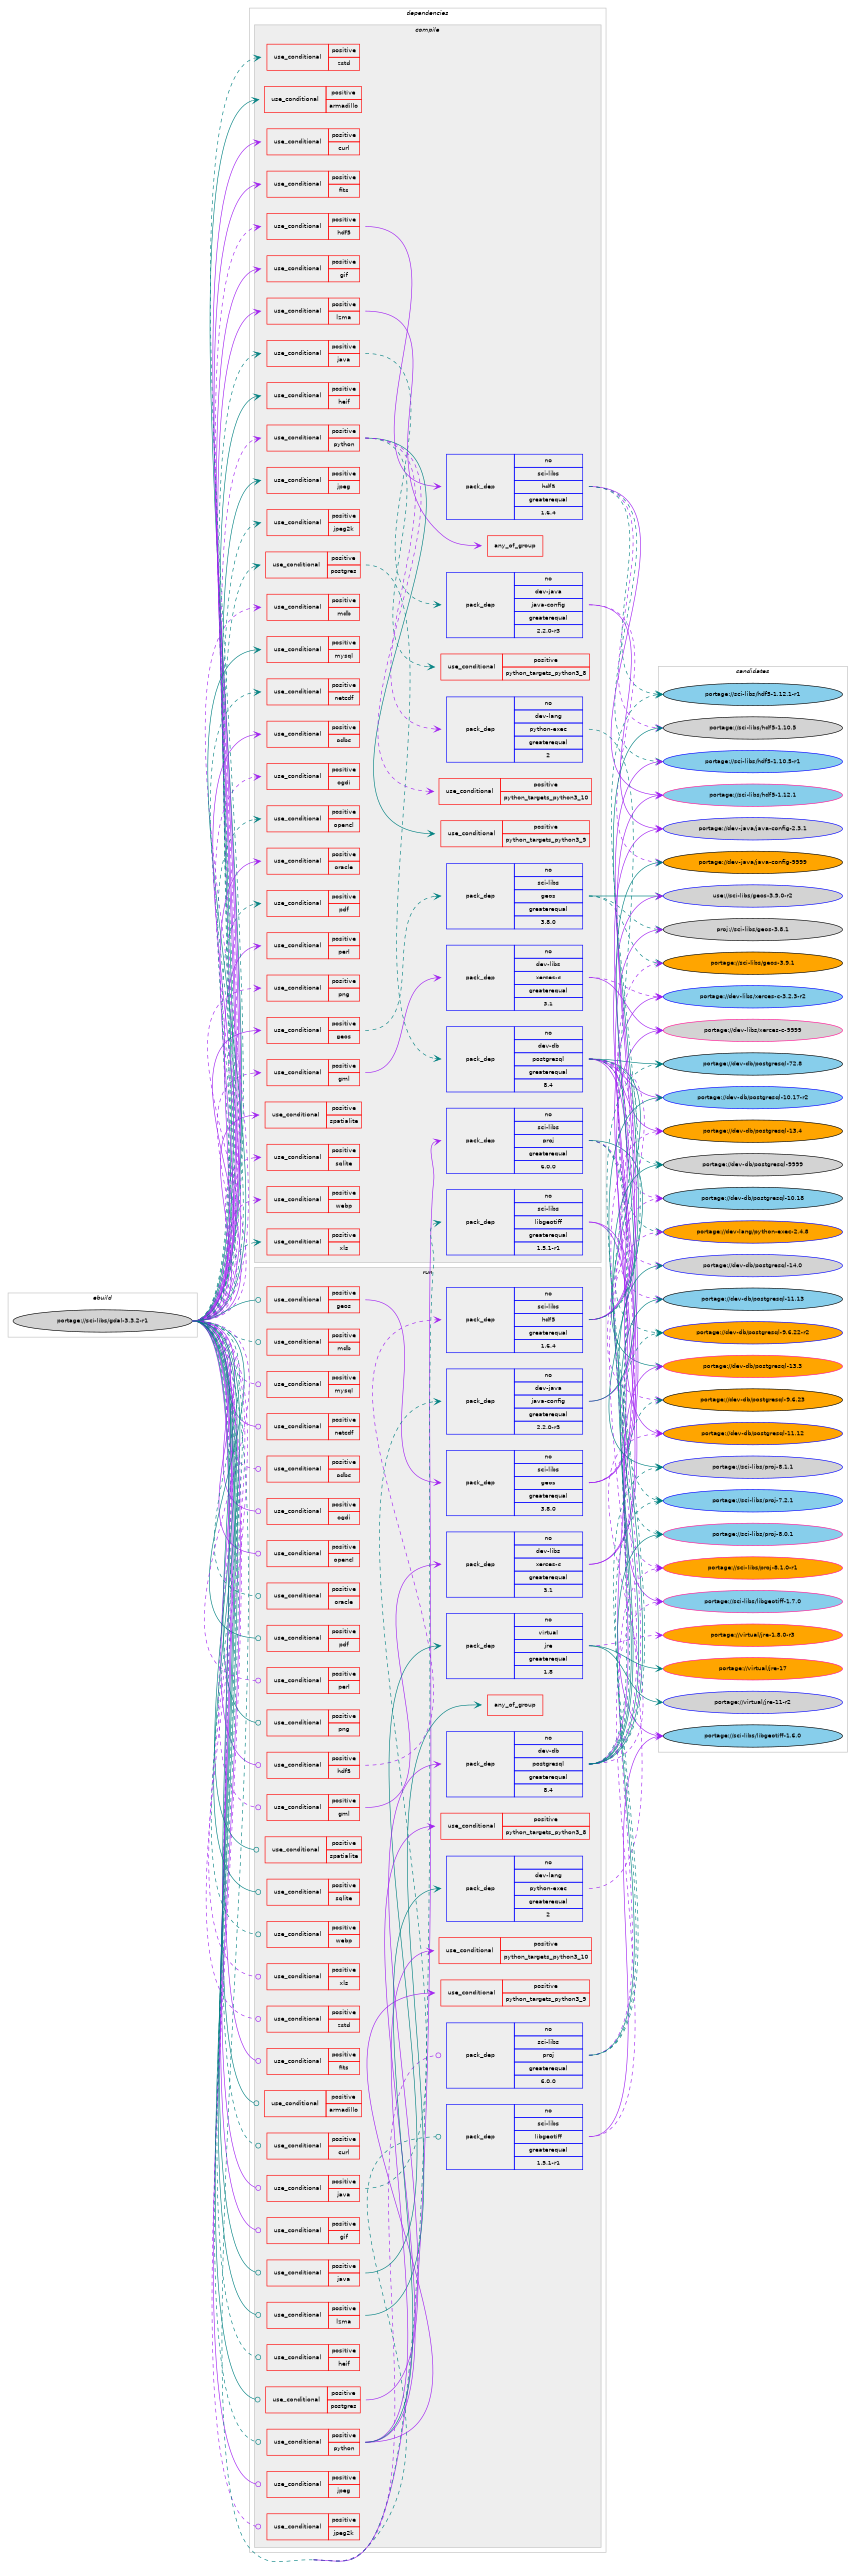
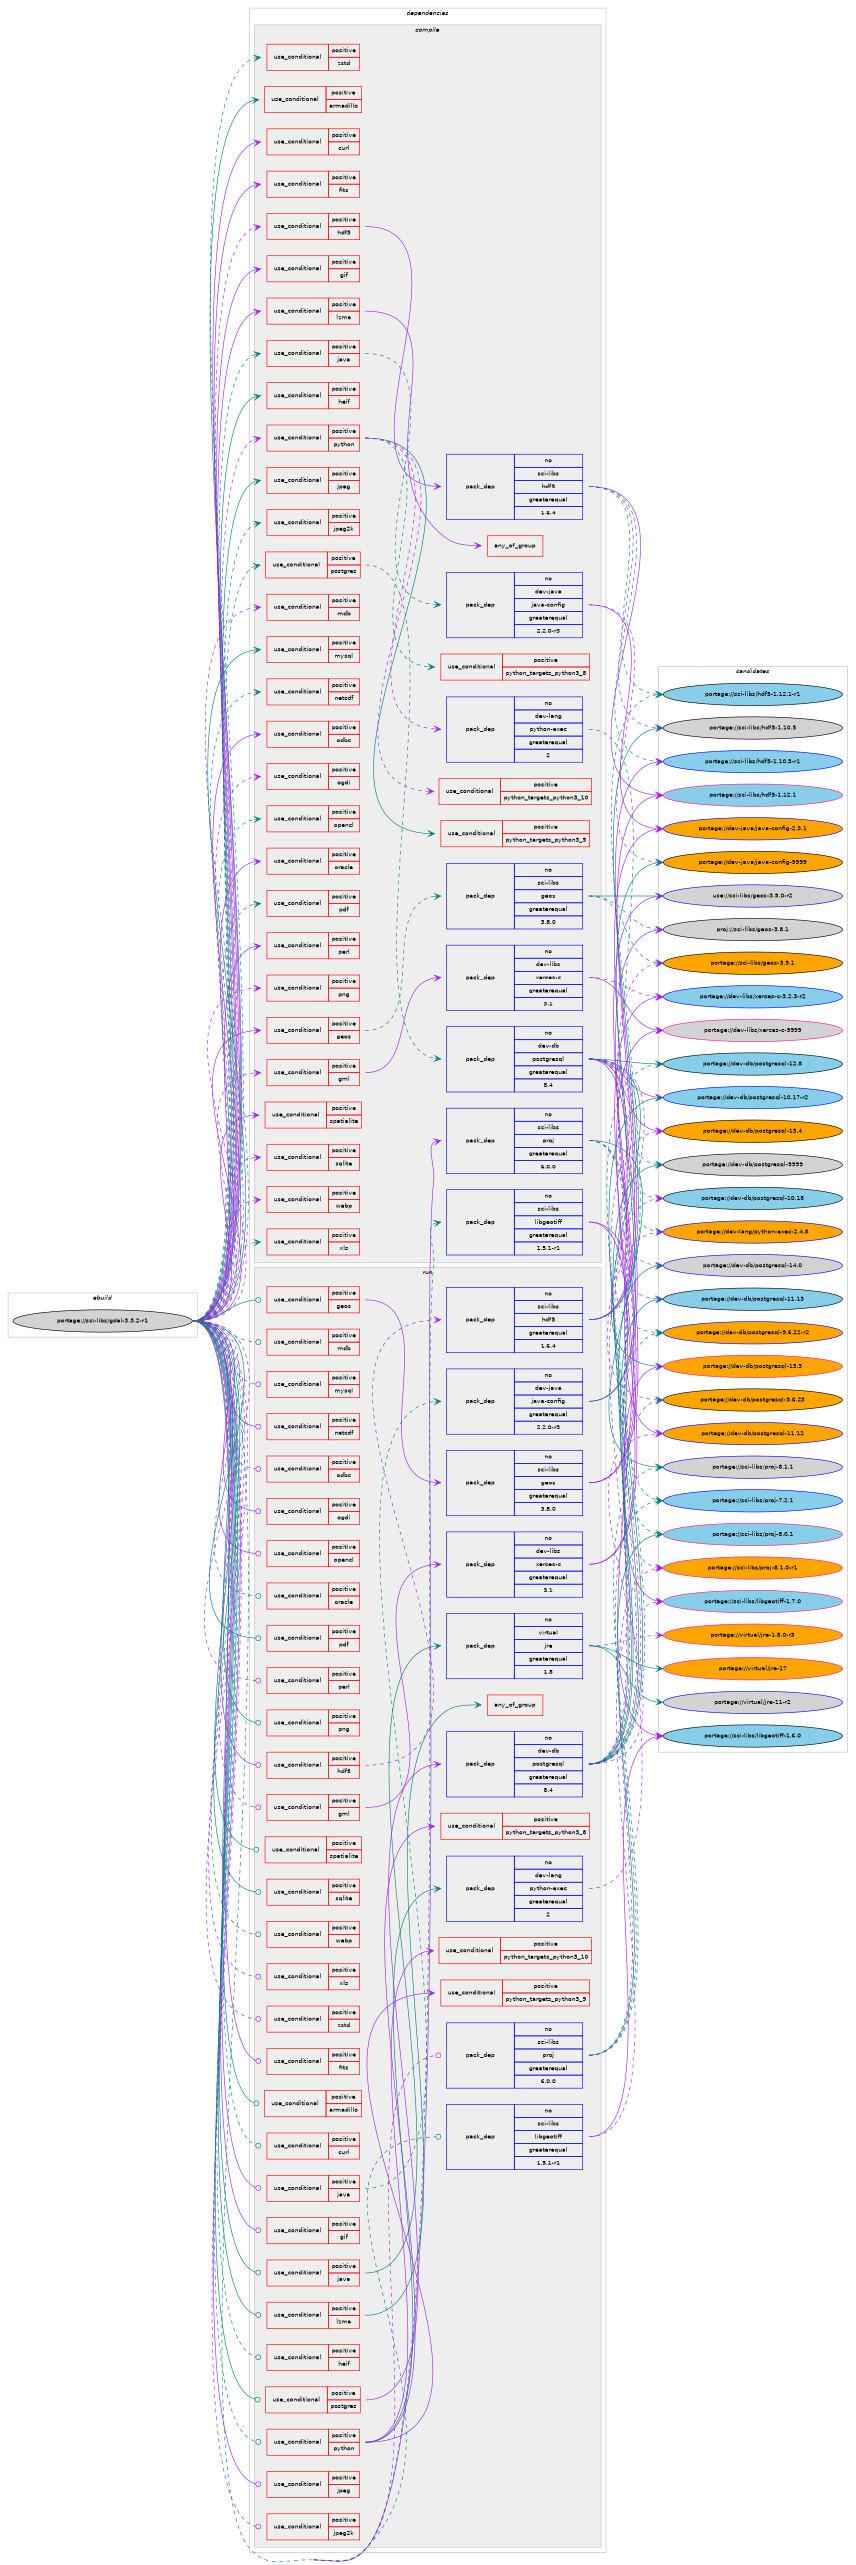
(753, 829) -> (753, 829)
(753, 1064) -> (753, 1064)
